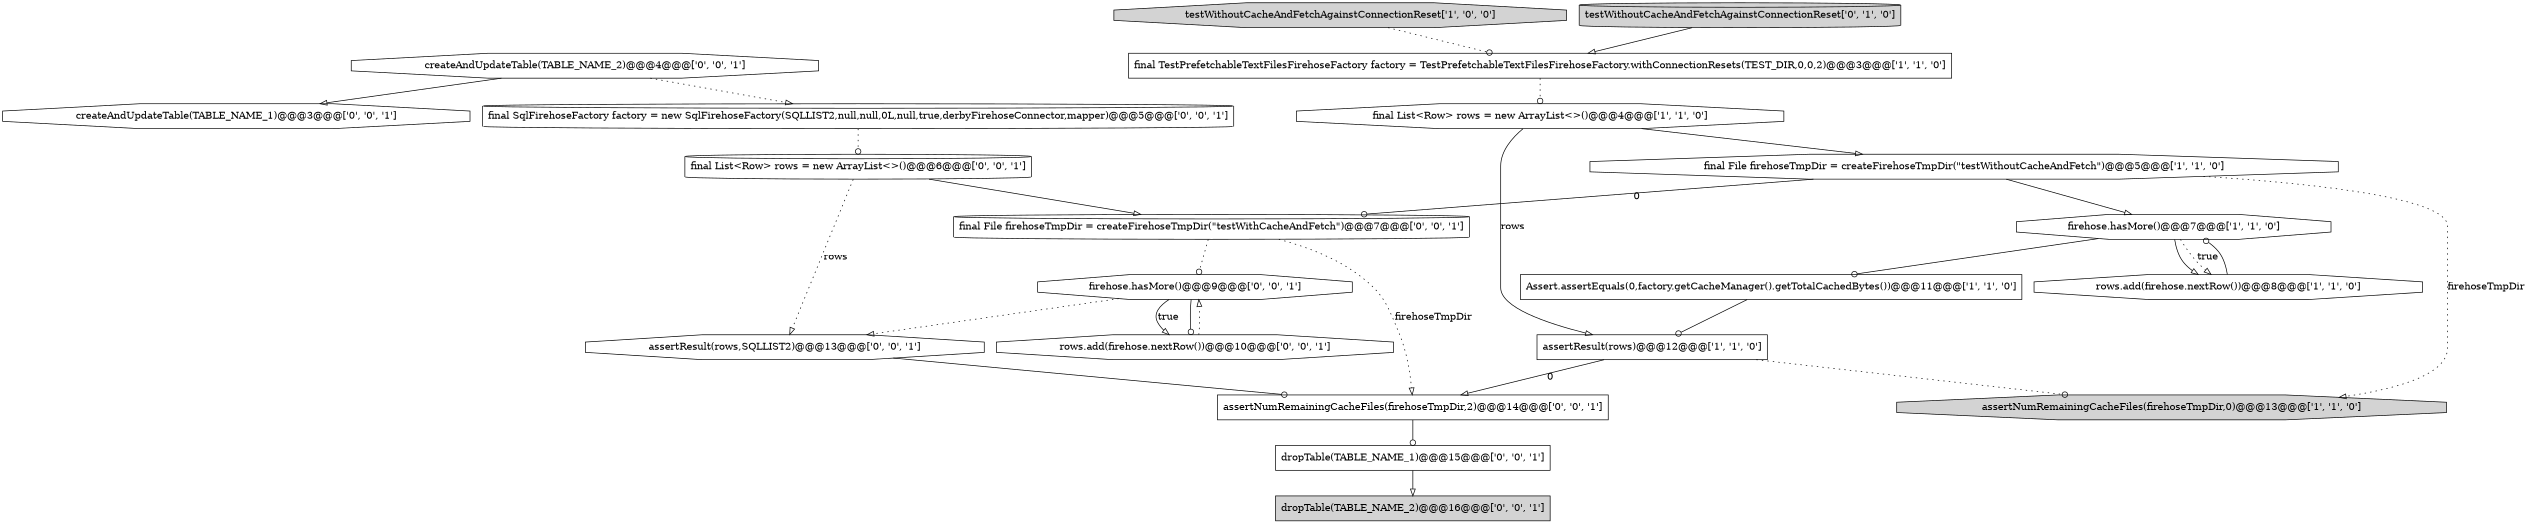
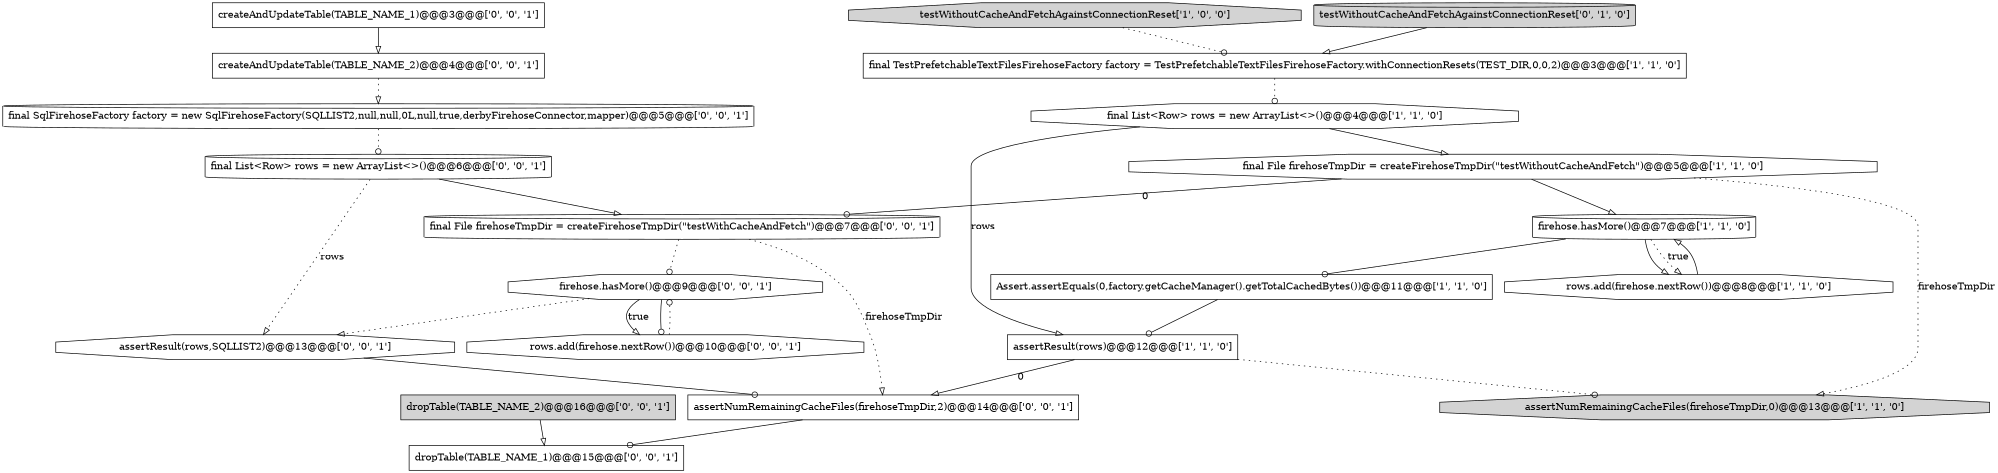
(585, 66) -> (378, 66)
(414, 90) -> (378, 37)
(236, 116) -> (378, 15)
(2174, 227) -> (1644, 227)
(2222, 256) -> (1692, 257)
(1200, 321) -> (670, 320)
(1413, 480) -> (542, 429)
